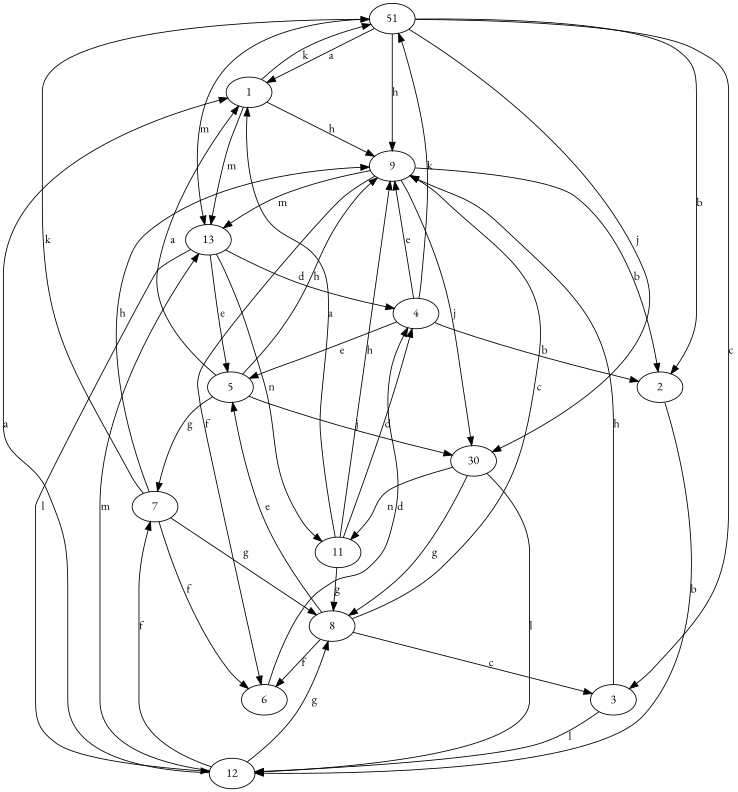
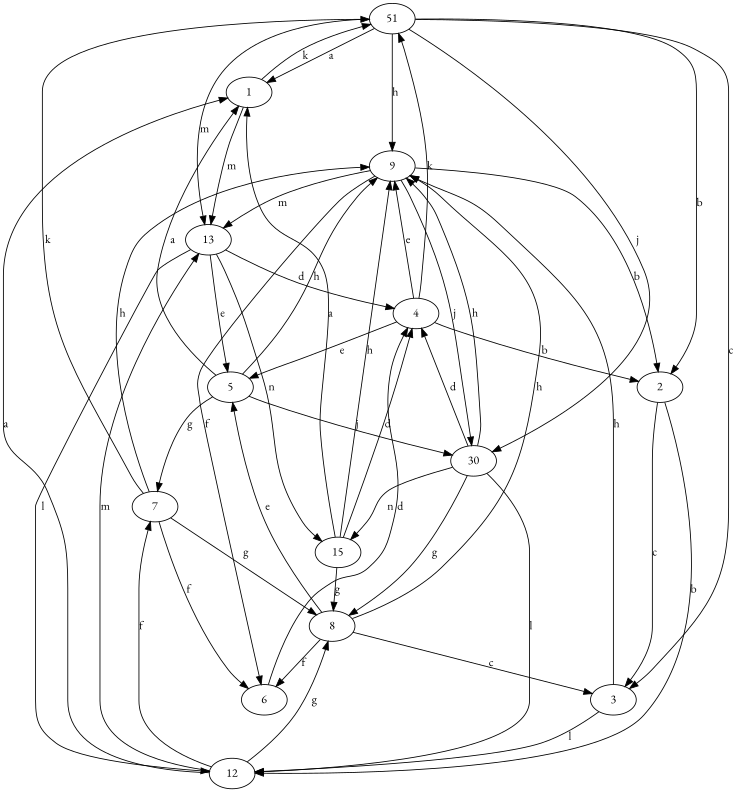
(317, 127) -> (469, 308)
(540, 387) -> (540, 387)
none -> (446, 391)
none -> (652, 544)
(338, 552) -> (338, 552)
